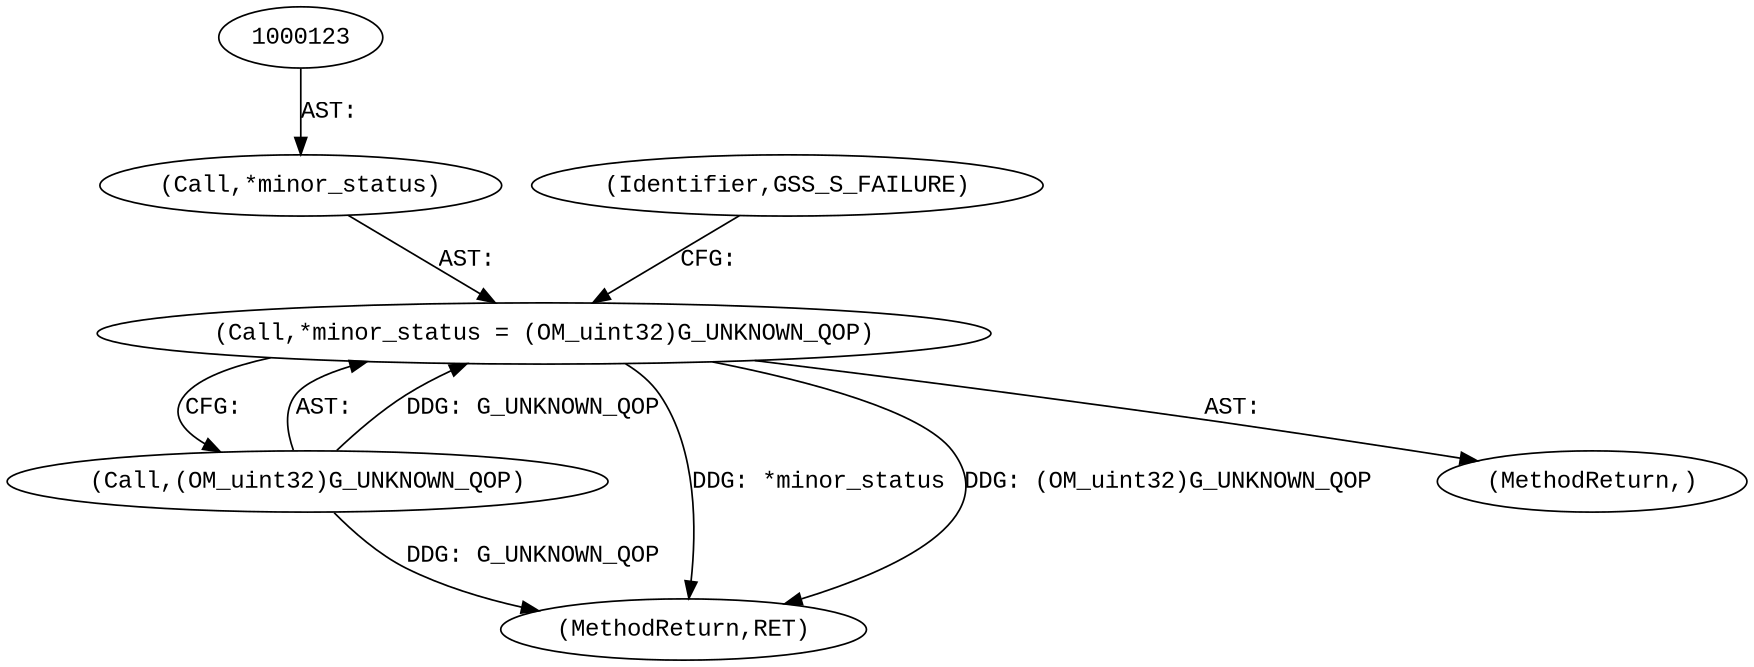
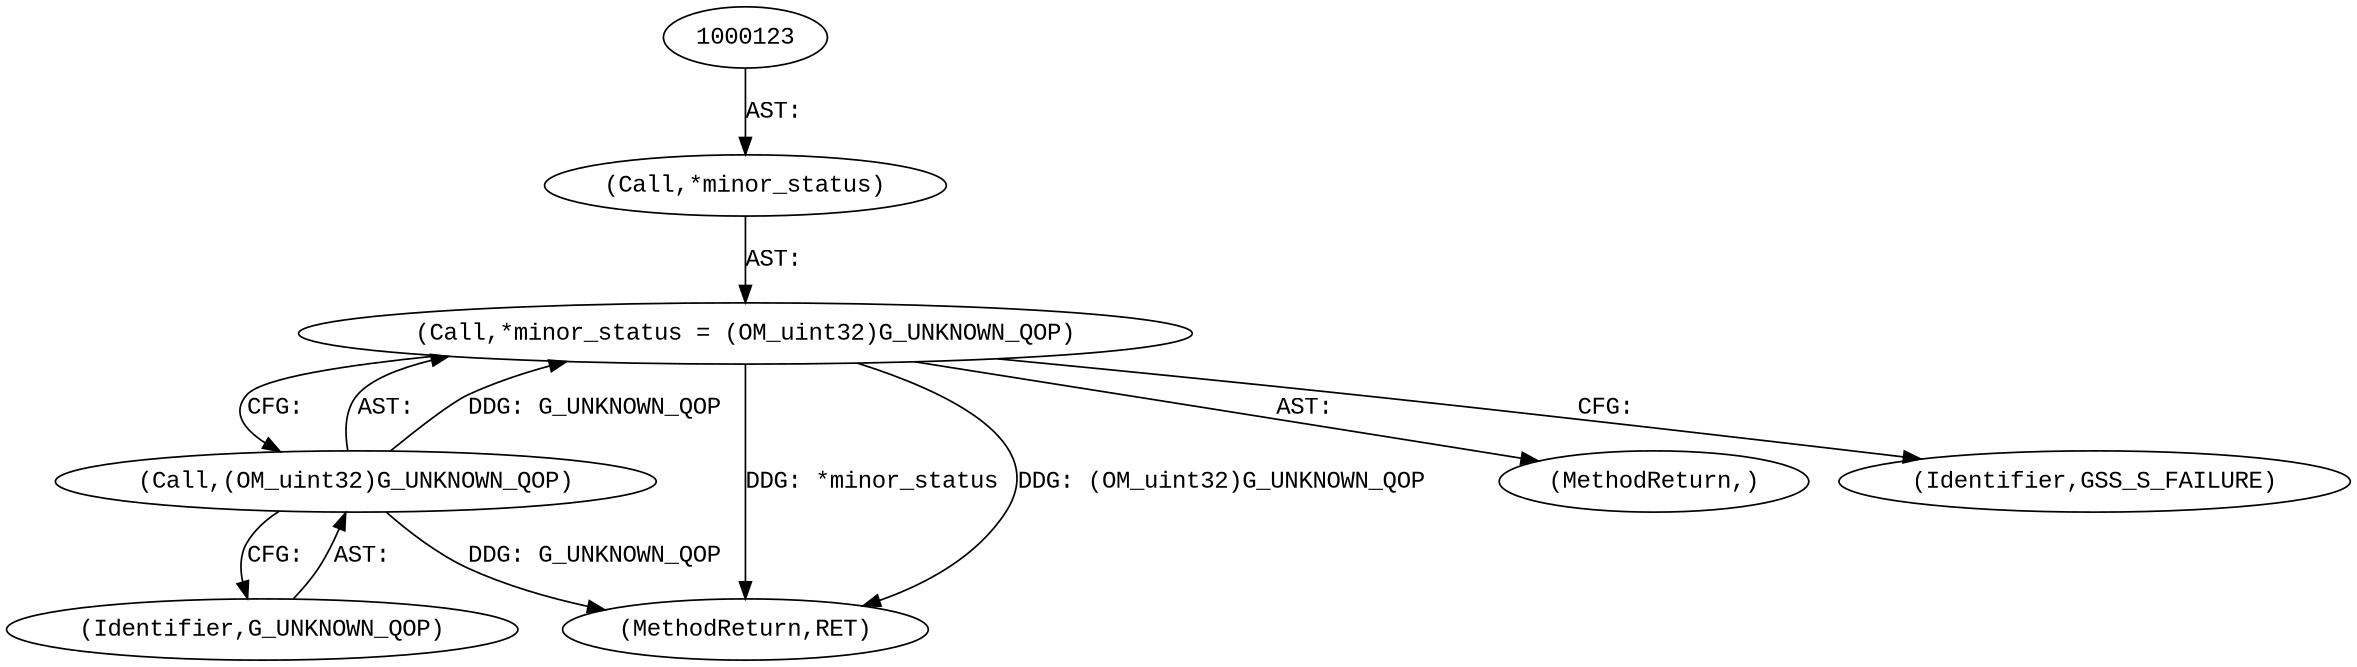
(674, 255) -> (1451, 405)
none -> (262, 630)
